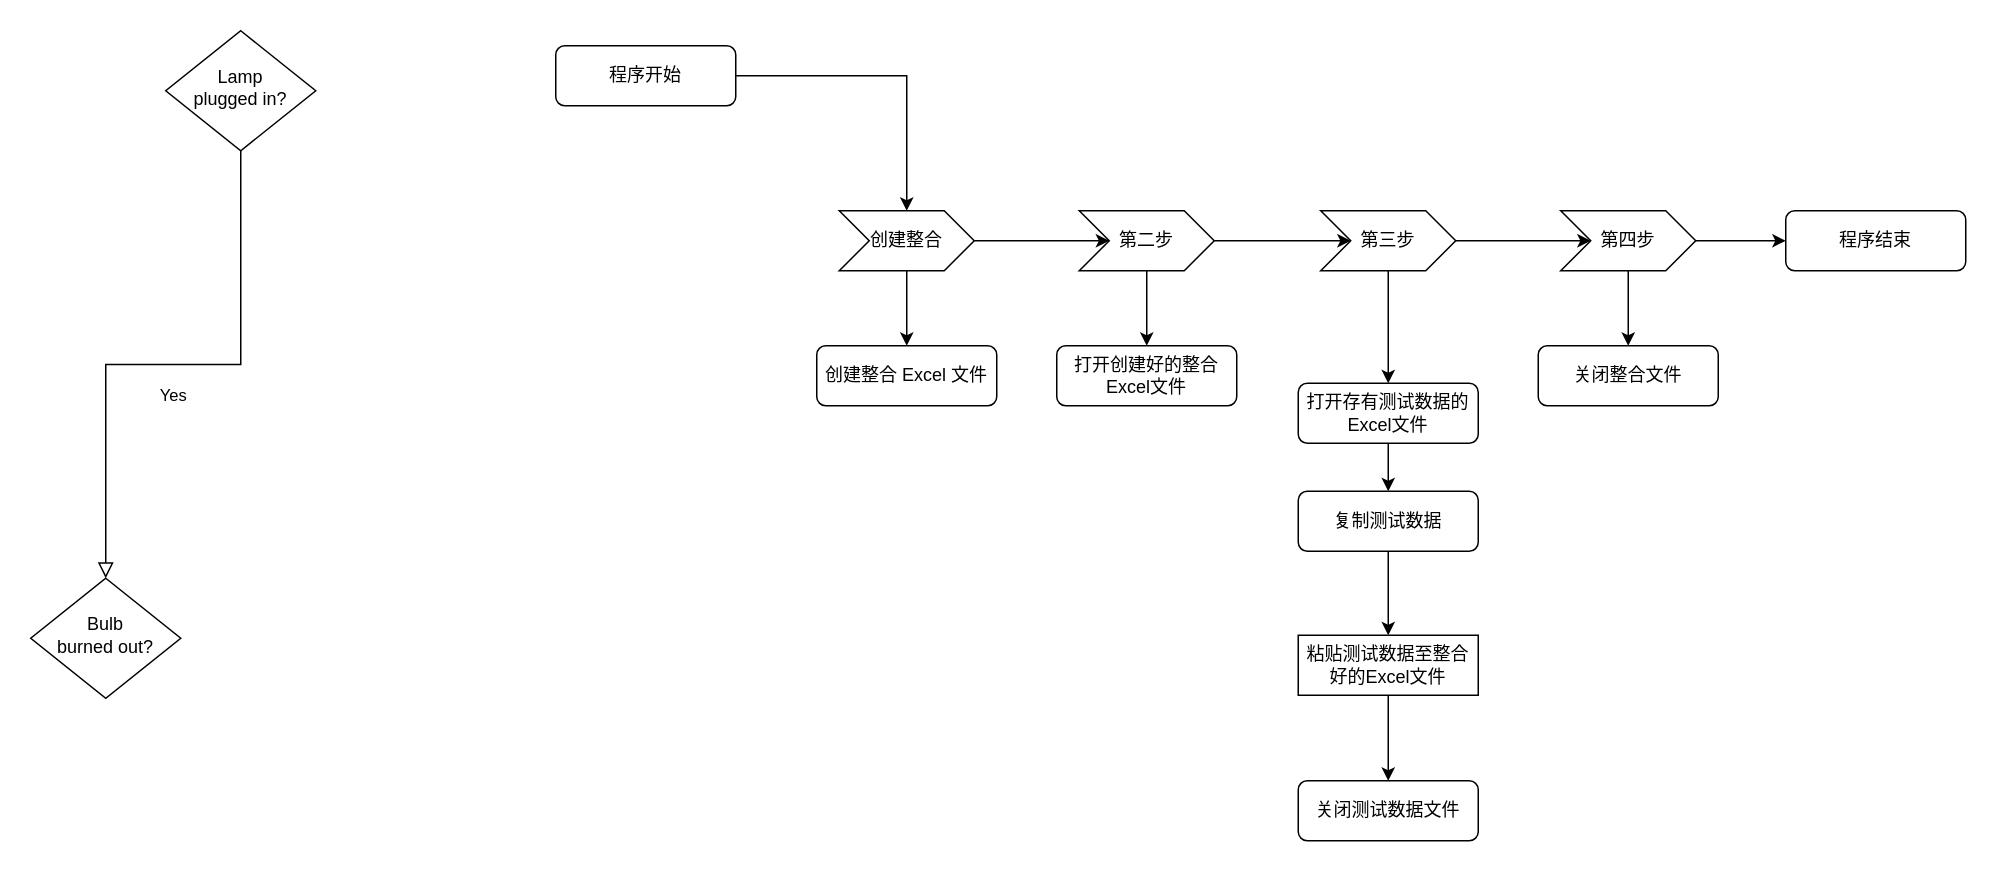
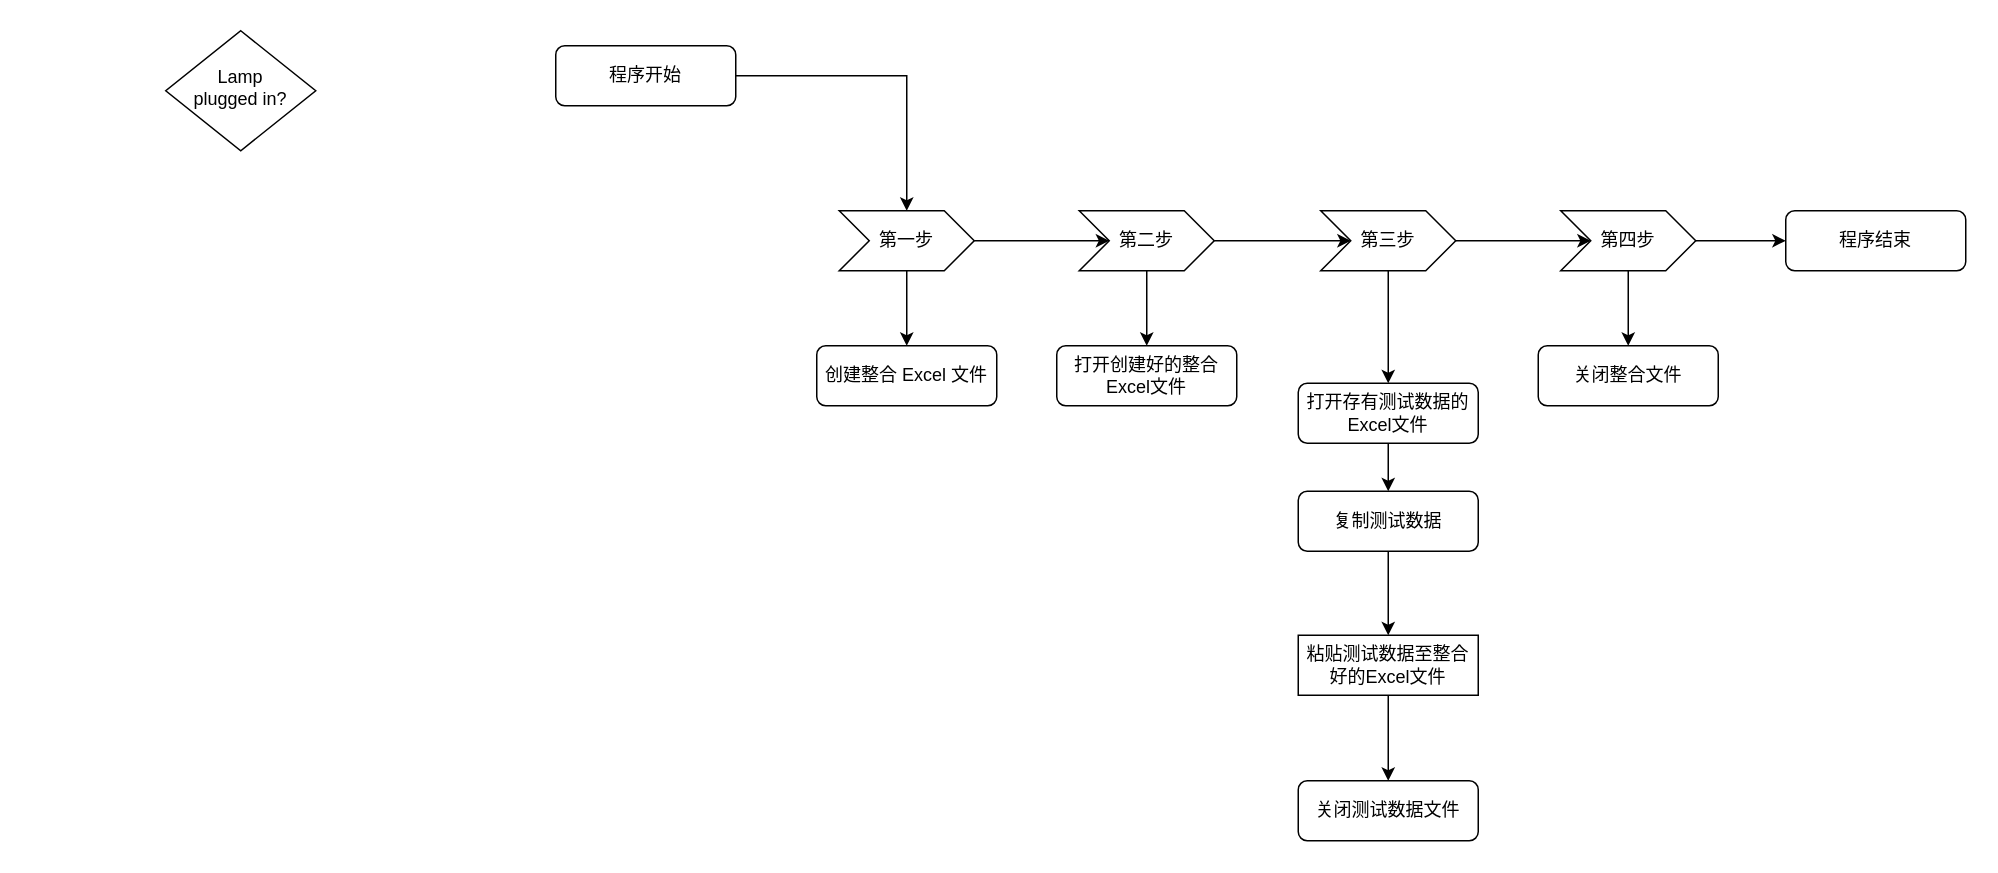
(907, 241) -> (907, 241)
(181, 365) -> none
(106, 638) -> none
